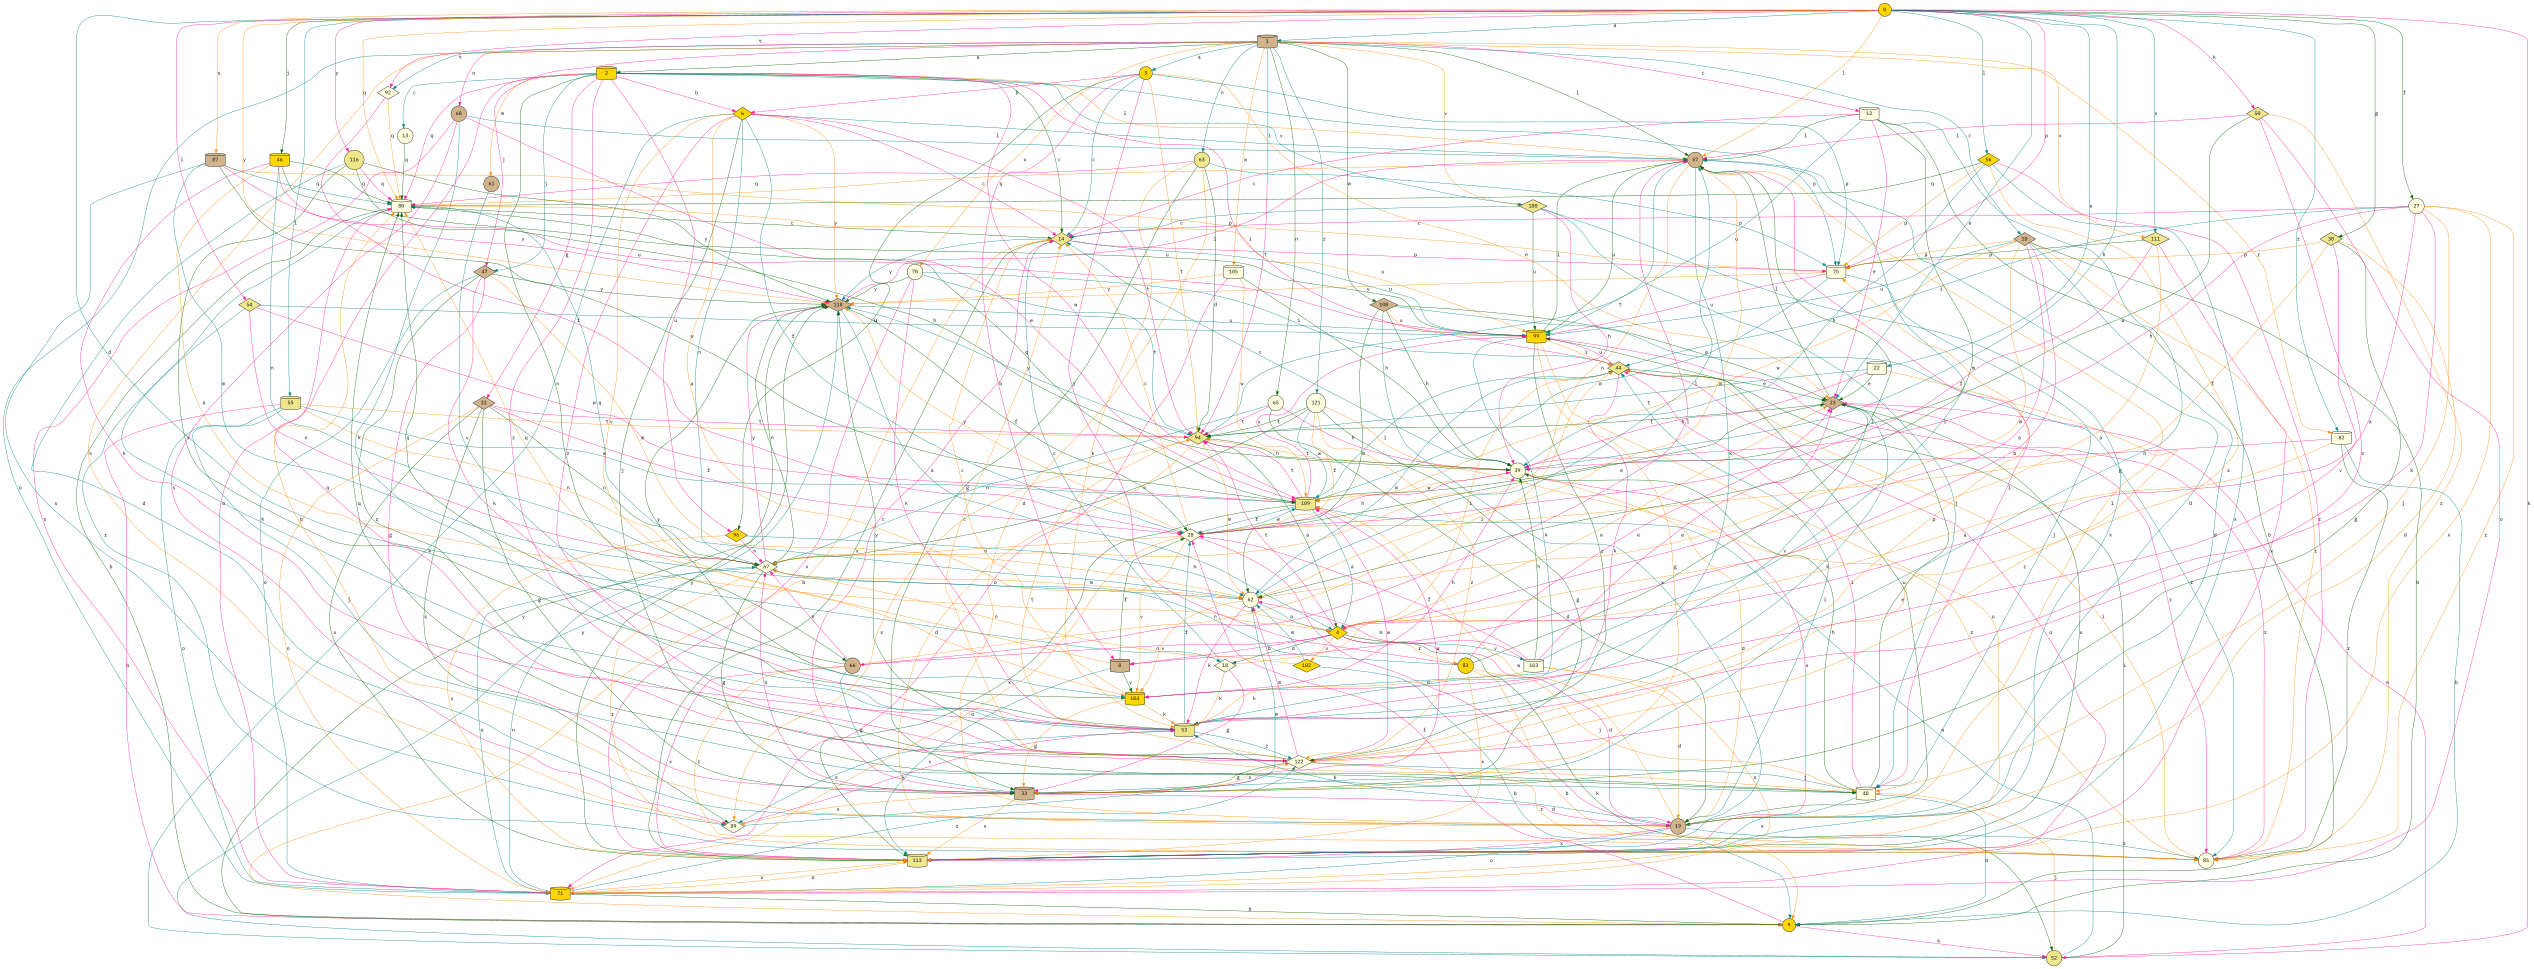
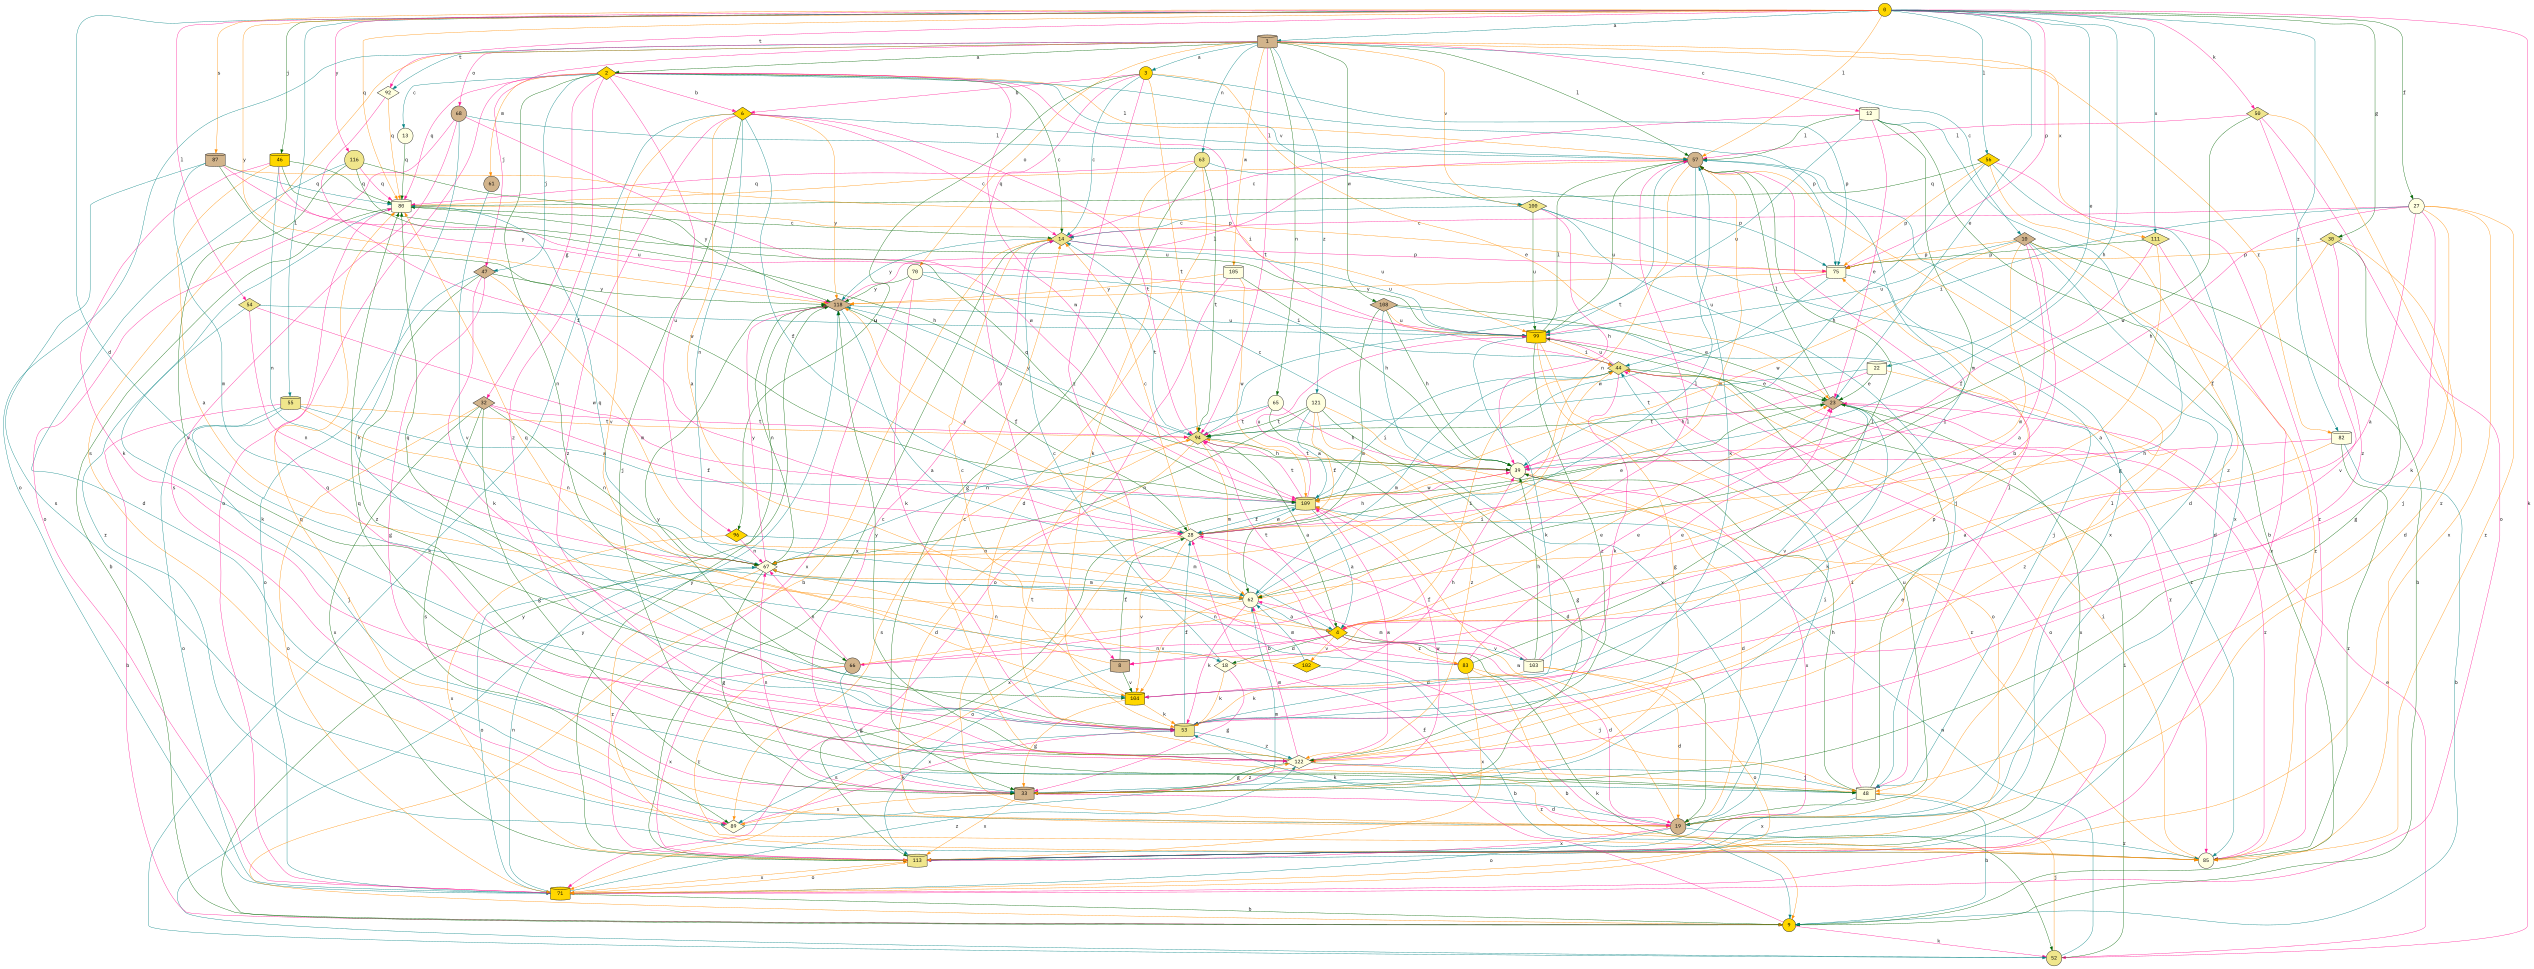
(607, 73) -> (607, 73)
(1216, 305) -> (1216, 305)
